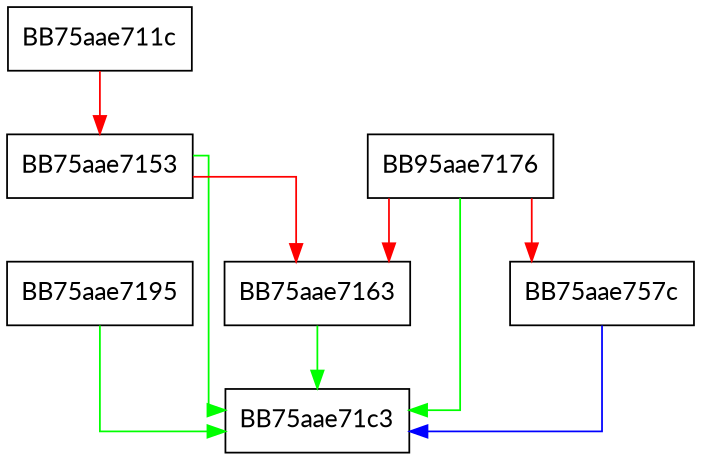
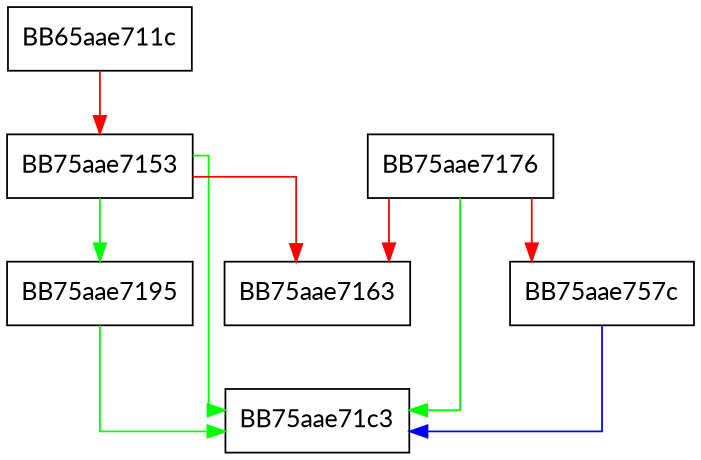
(100, 39) -> (100, 39)
(461, 166) -> (461, 166)
none -> (100, 221)
(317, 348) -> none
